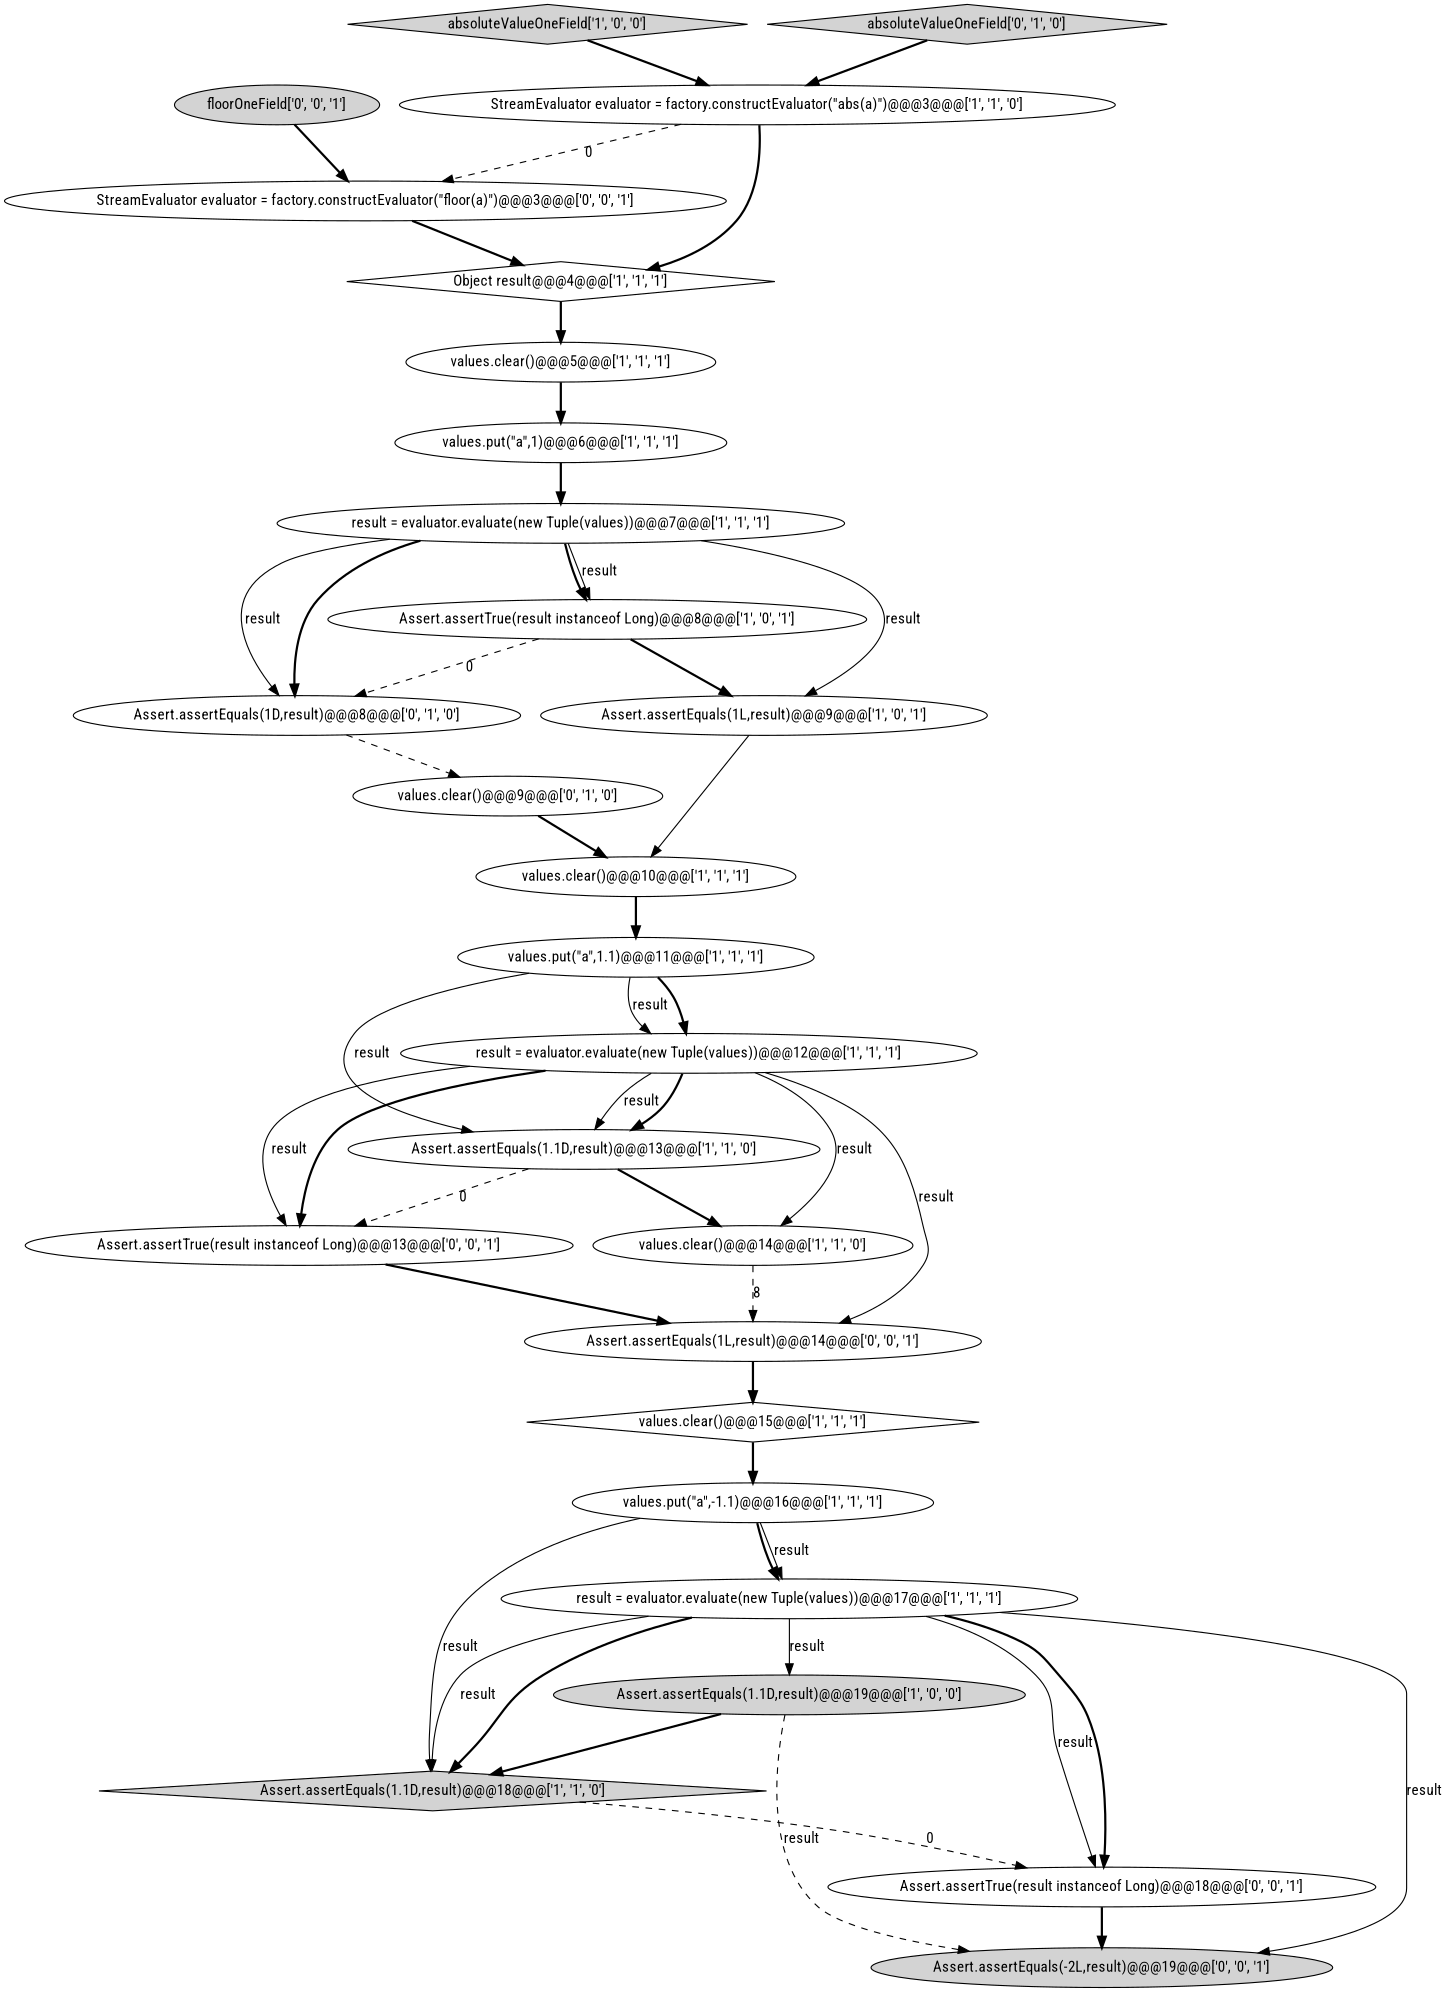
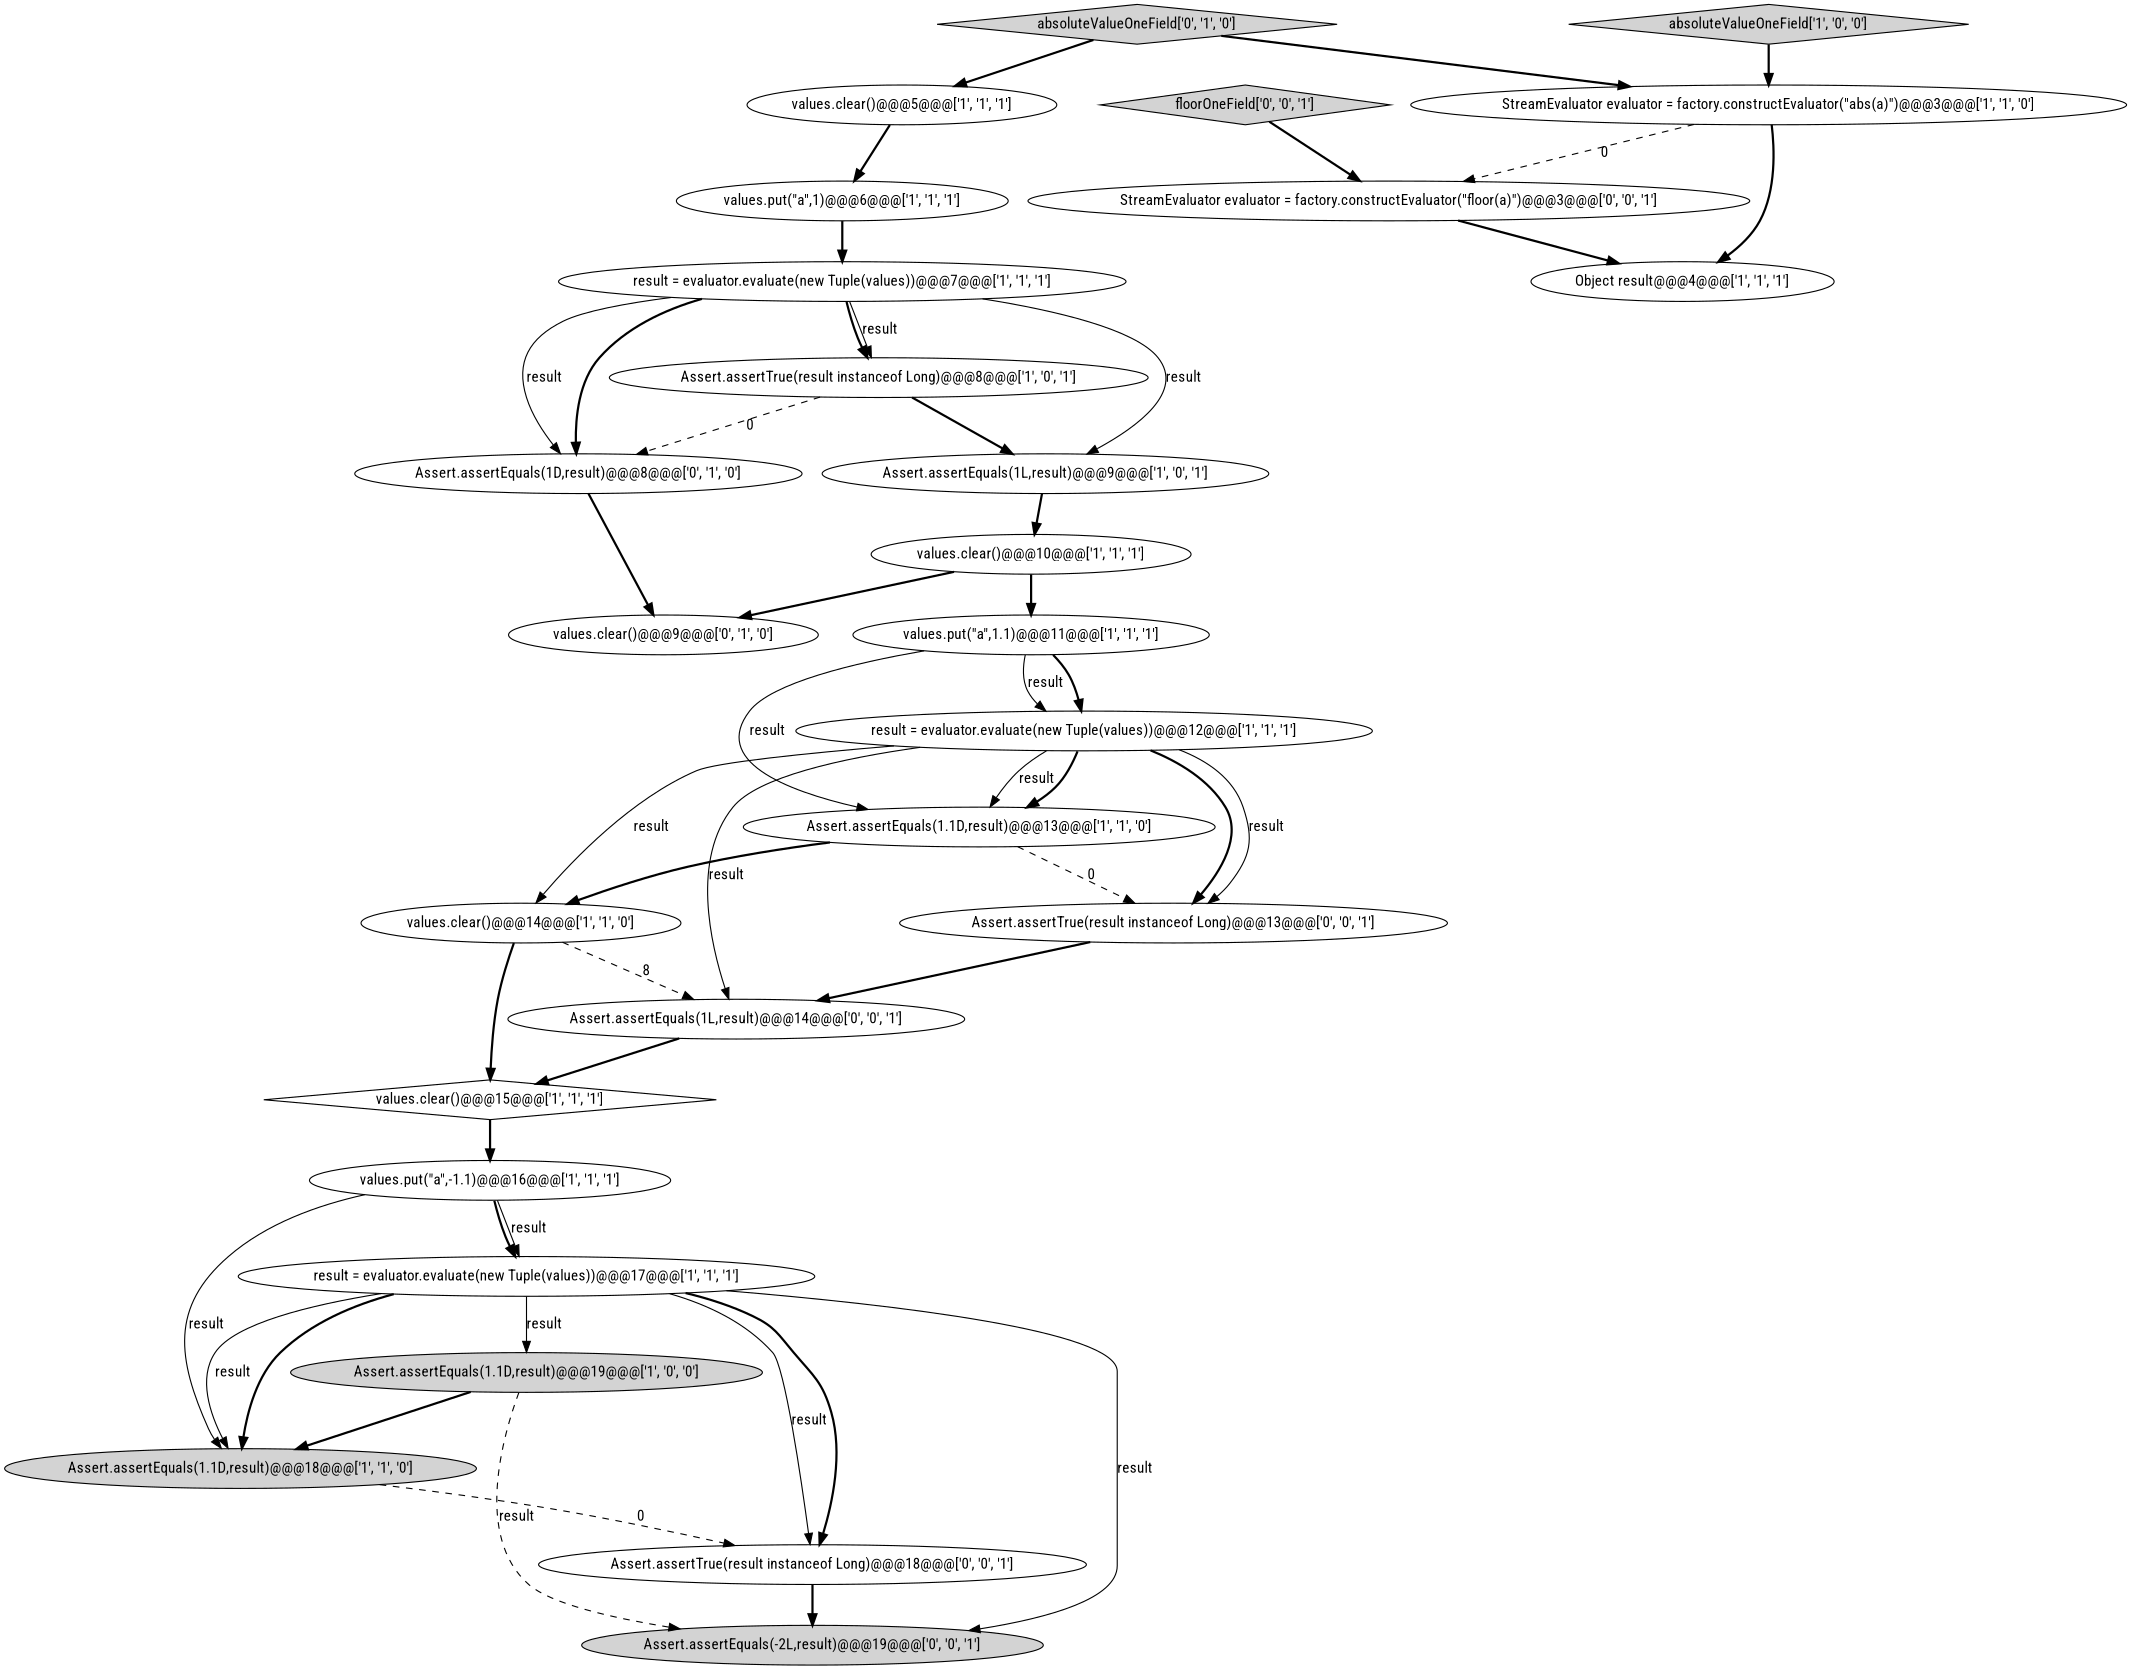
(277, 105) -> (1245, 105)
(561, 282) -> (1683, 282)
(561, 316) -> (1029, 61)
(398, 754) -> (618, 549)
(704, 792) -> (1039, 509)
(567, 834) -> (852, 594)
none -> (497, 1005)
(433, 1791) -> (241, 1469)
